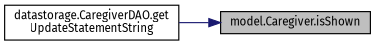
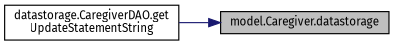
(296, 23) -> (305, 23)
